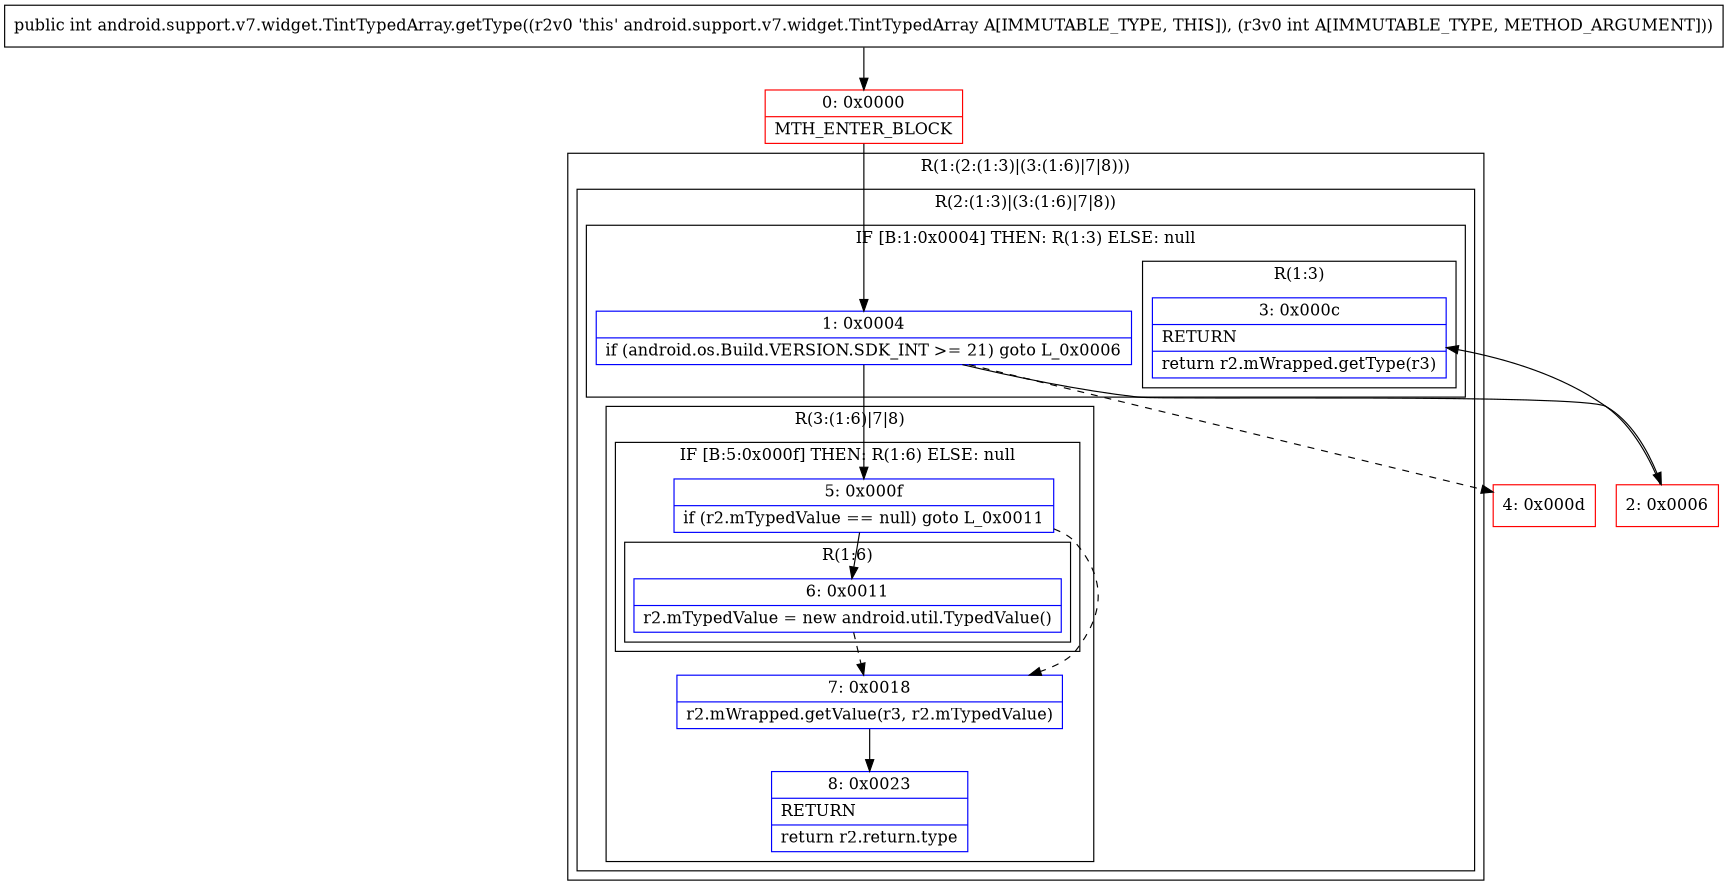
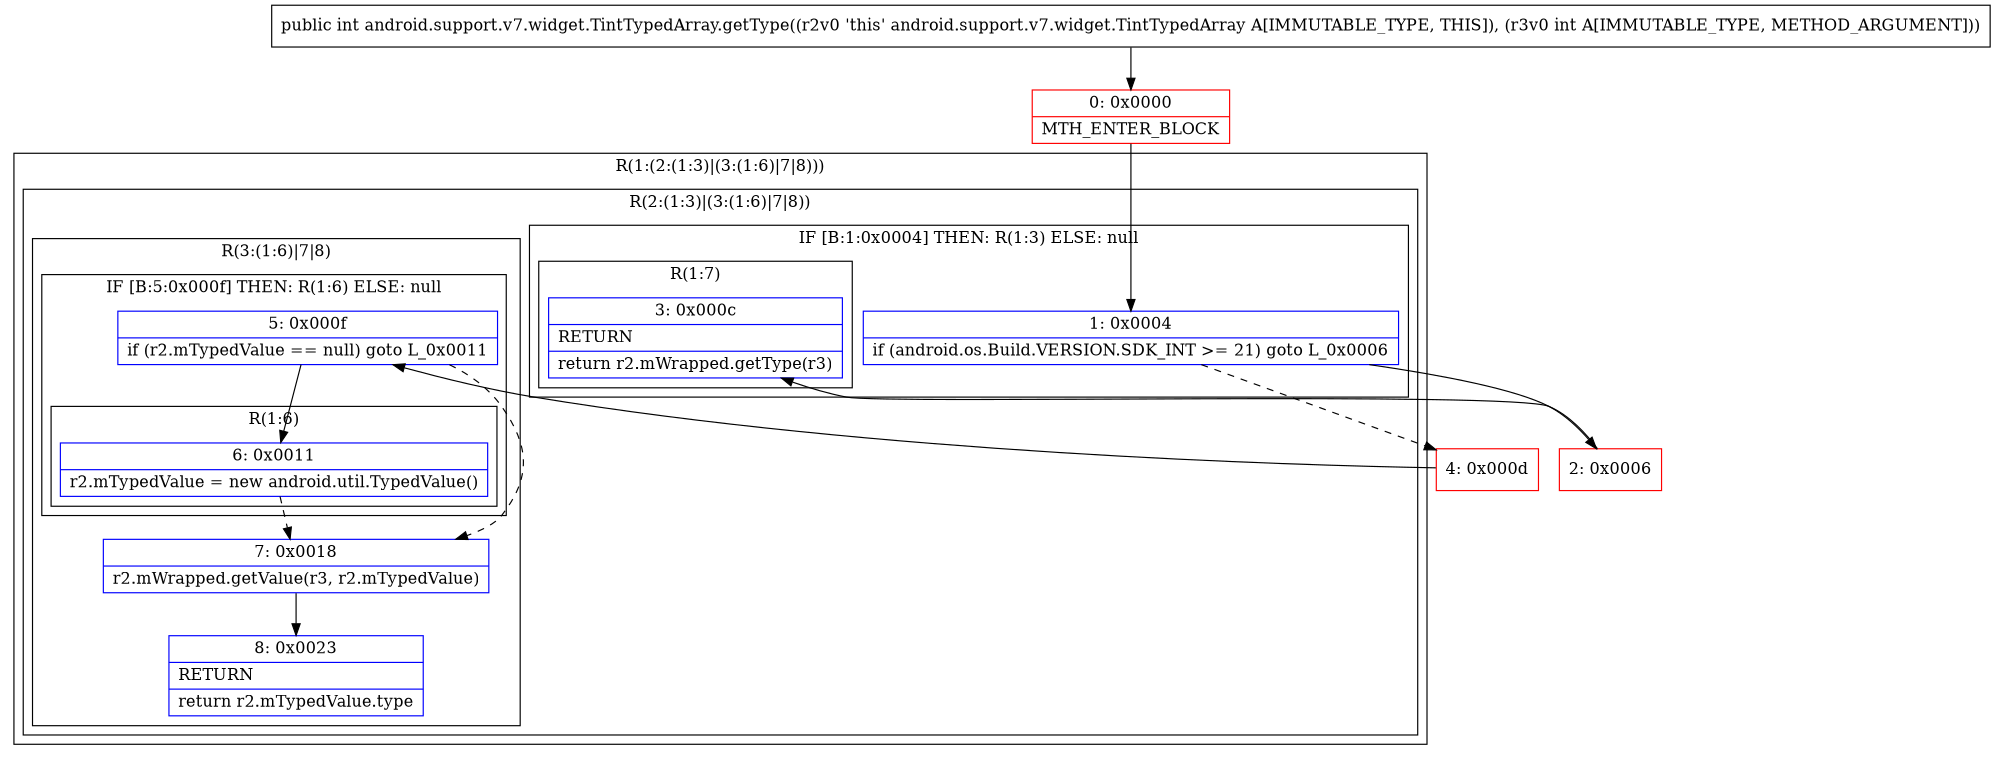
(1299, 275) -> (696, 275)
(864, 416) -> (918, 442)
(870, 838) -> (296, 702)
